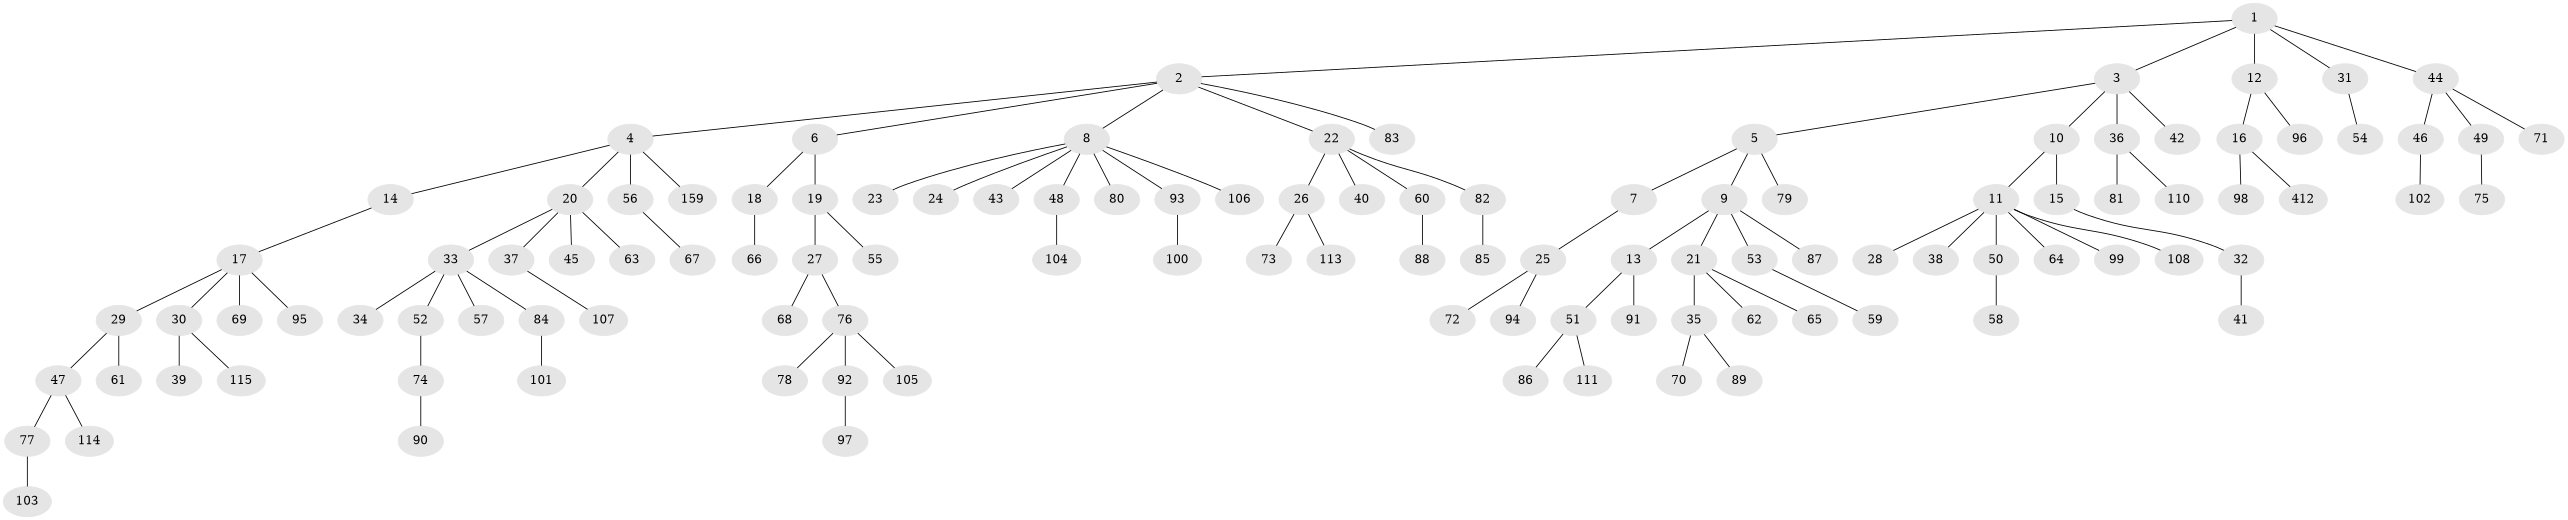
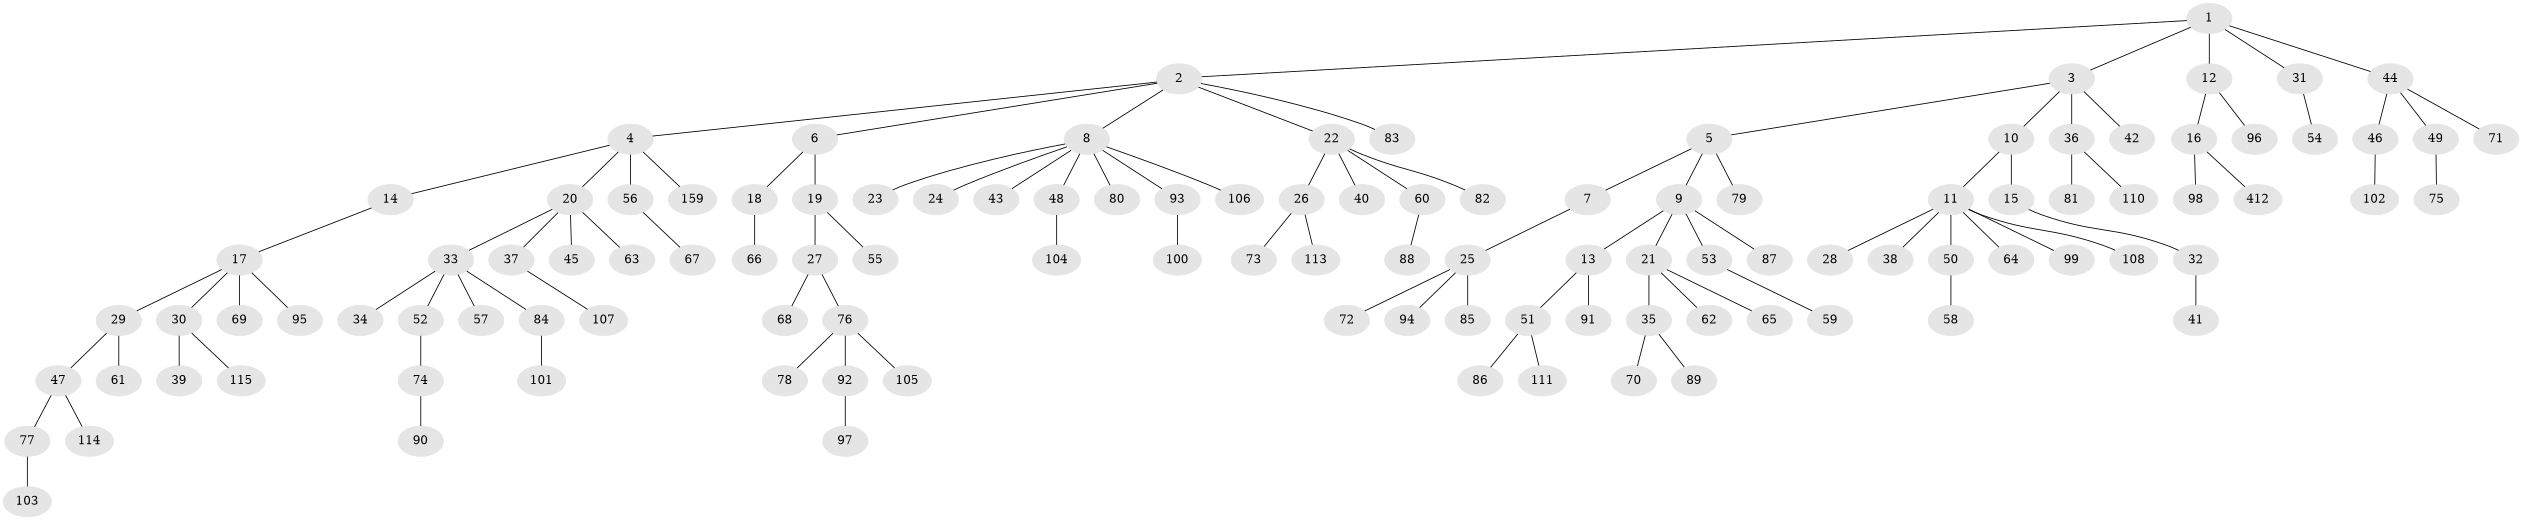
(1483, 230) -> (1468, 290)
